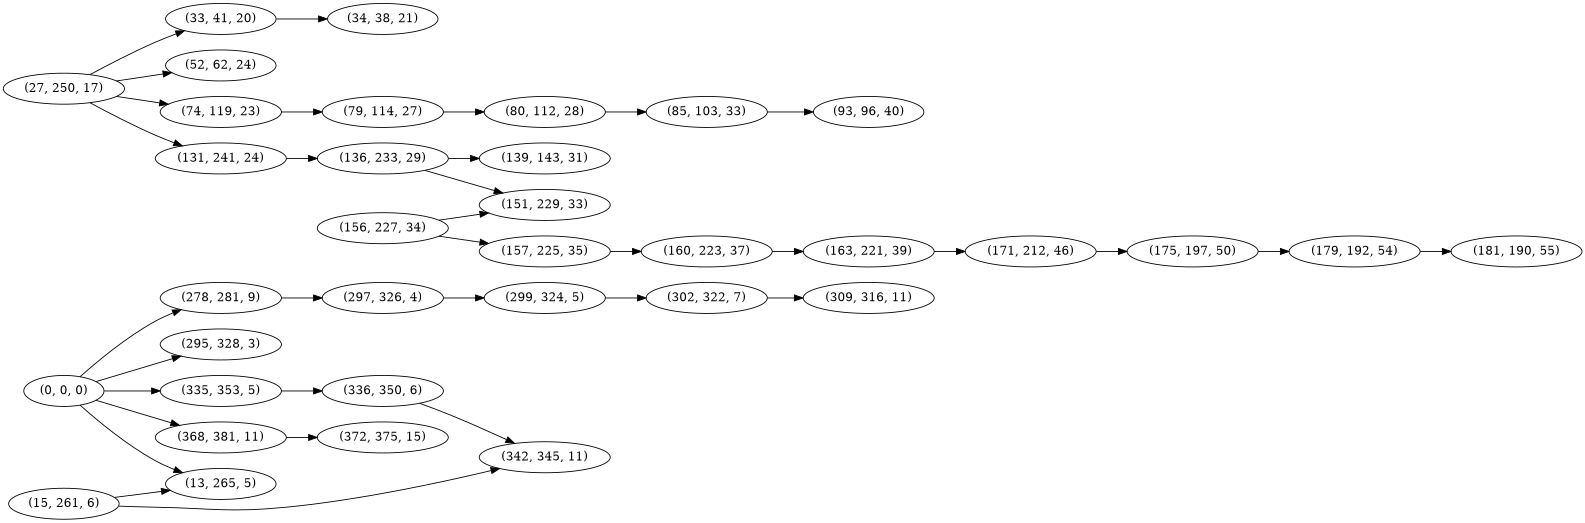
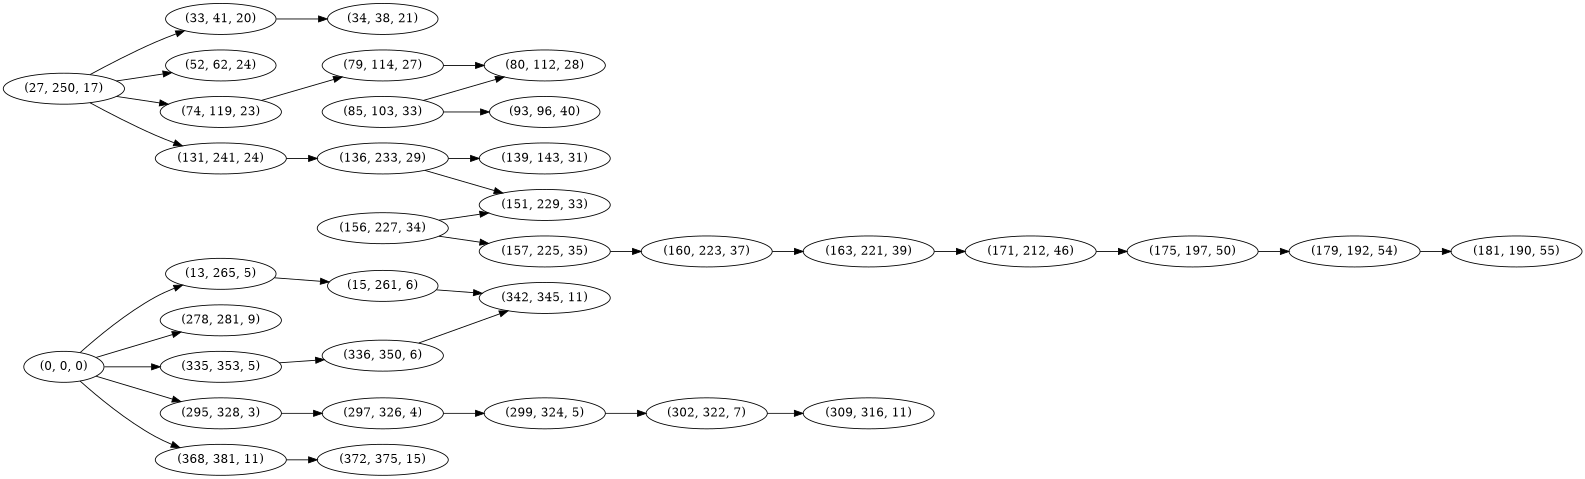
(621, 112) -> (460, 90)
(297, 298) -> (297, 413)
(138, 494) -> (297, 280)
